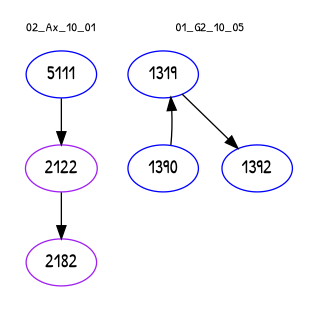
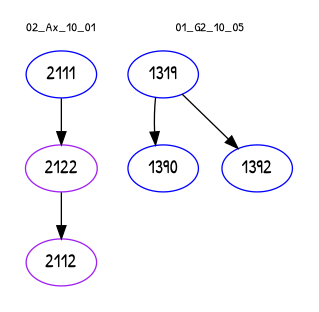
(61, 74) -> (61, 74)
(172, 128) -> (154, 115)
(61, 262) -> (61, 262)
